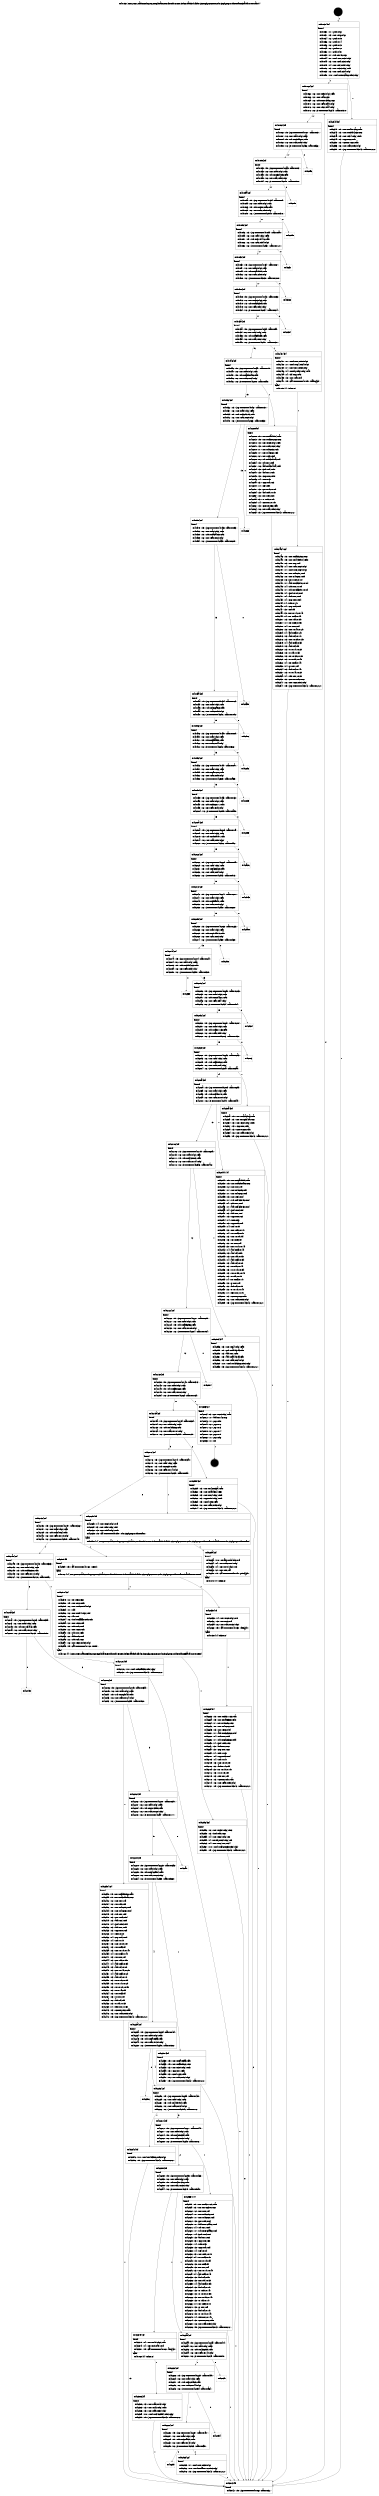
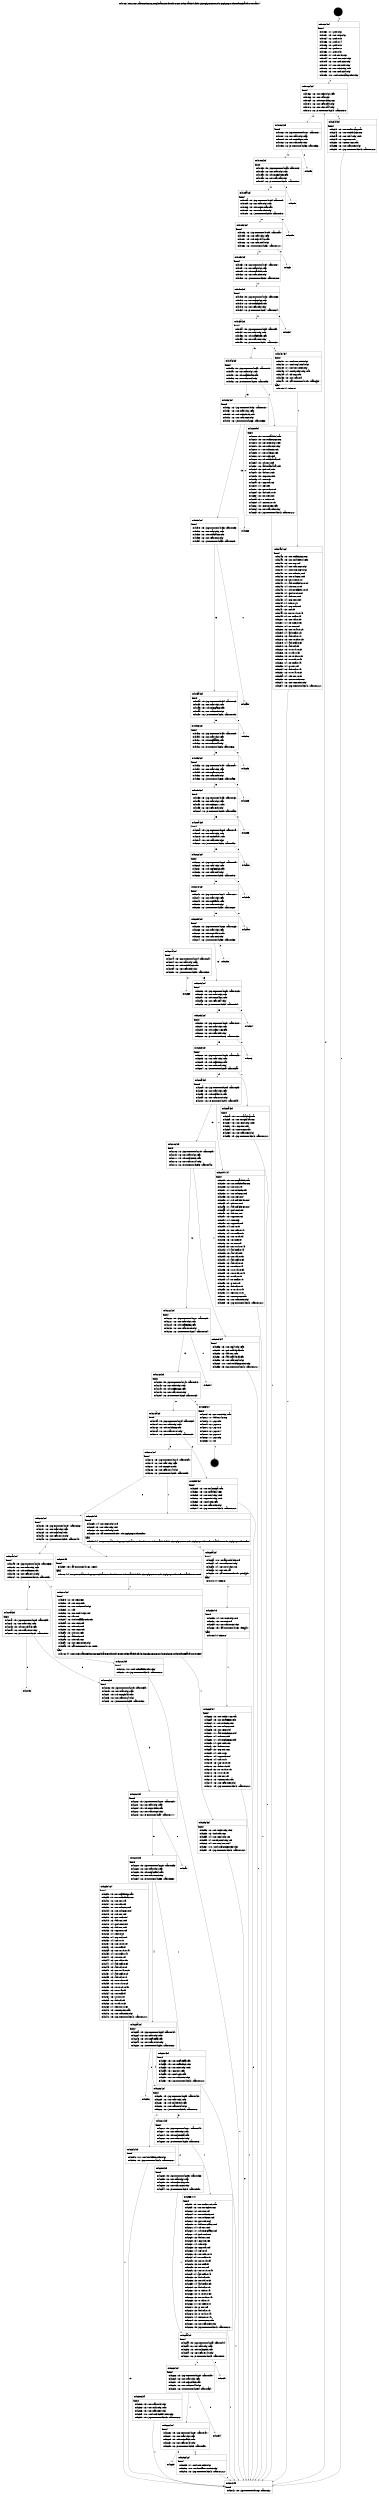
(351, 98) -> (337, 116)
(287, 300) -> none
(201, 945) -> (216, 962)
(202, 1589) -> (227, 1596)
(124, 1794) -> none
none -> (262, 1894)
(154, 2346) -> none
